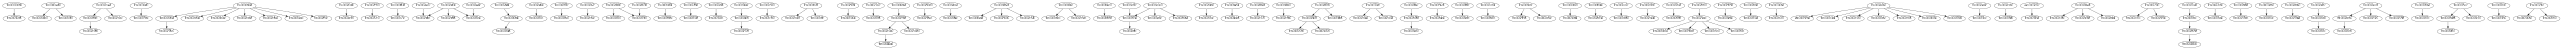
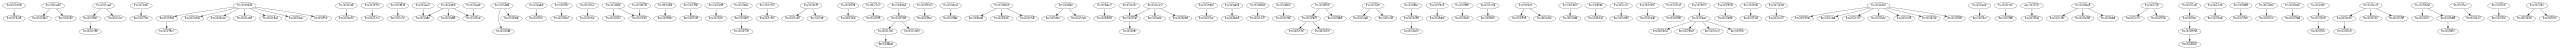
(2455, 12) -> (2434, 12)
(1802, 19) -> (1802, 19)
(2344, 19) -> (2344, 19)
(508, 24) -> (499, 18)
